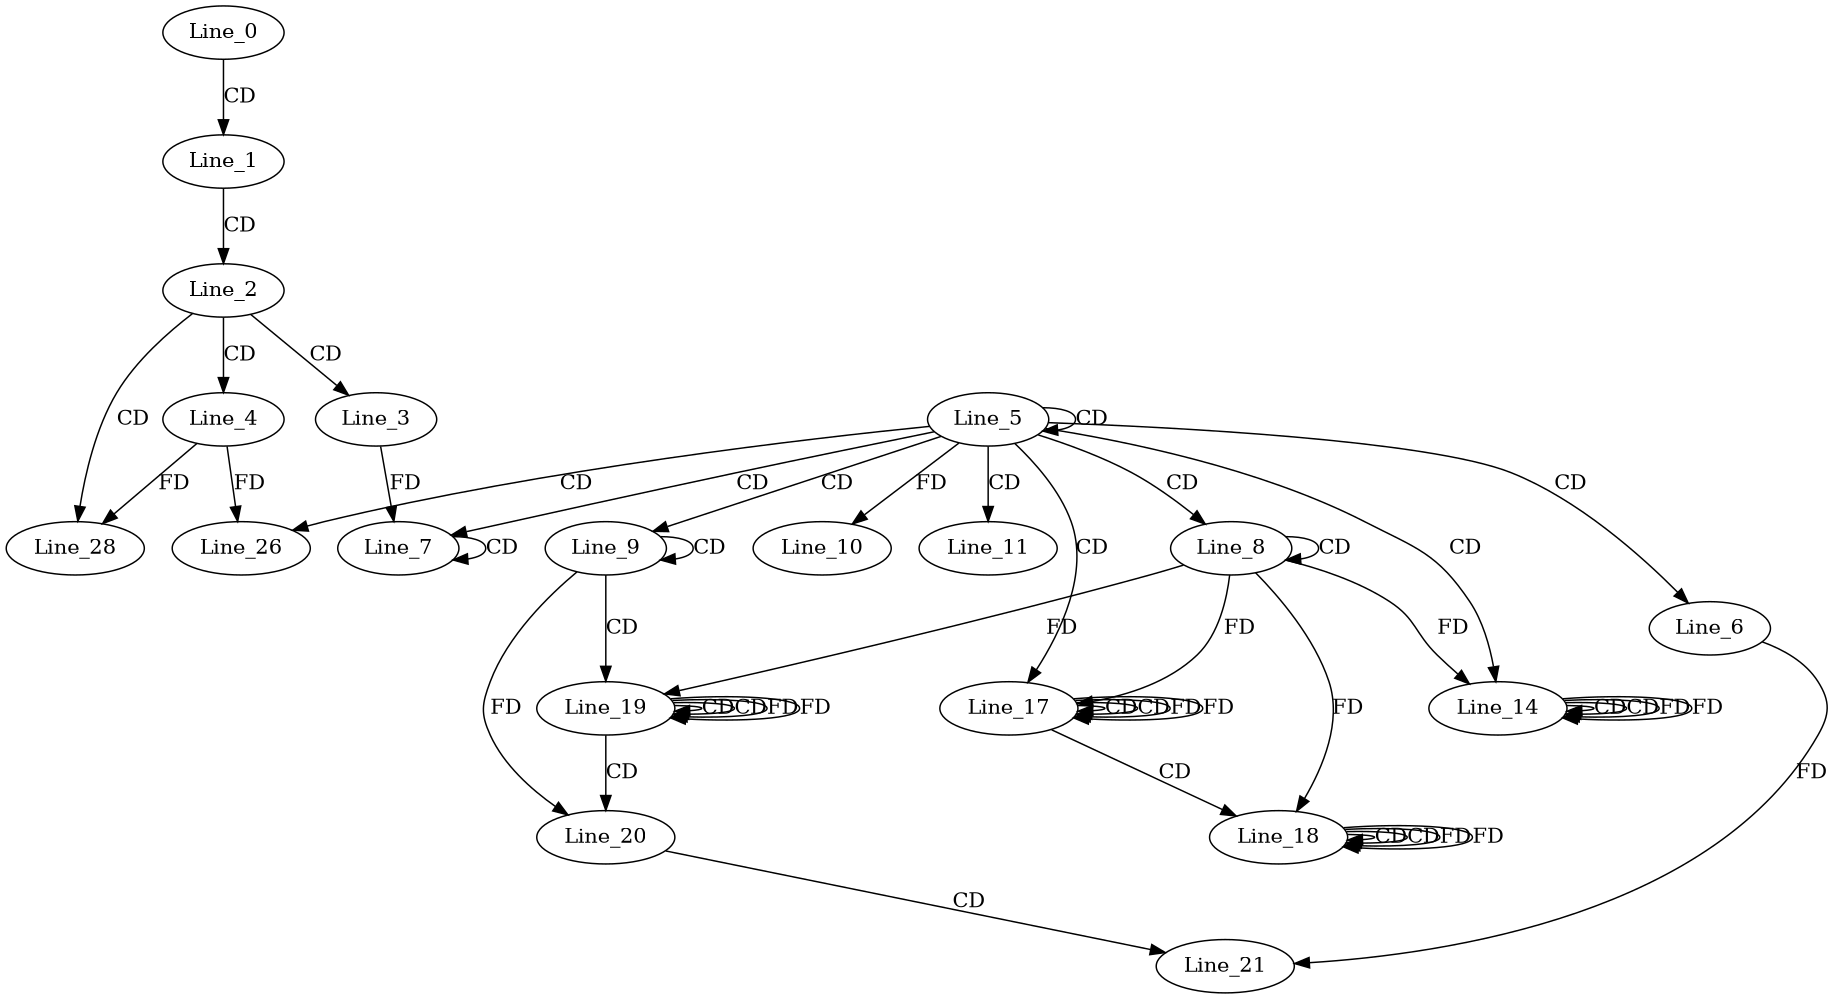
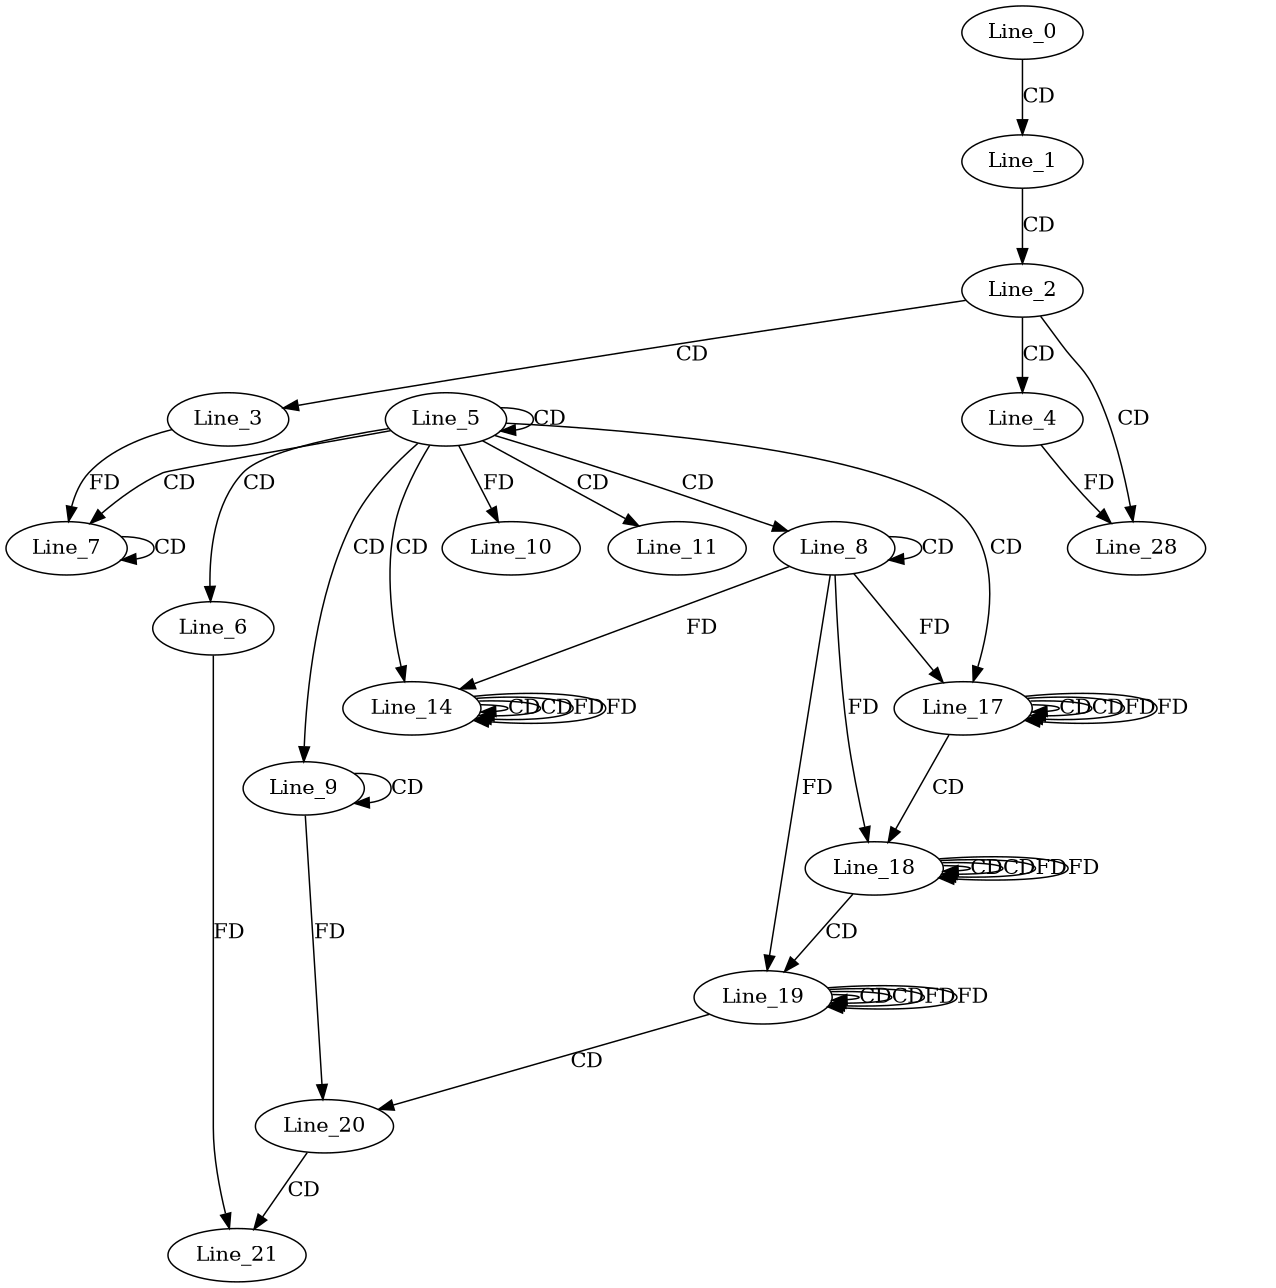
(241, 548) -> none
(606, 621) -> (824, 927)
